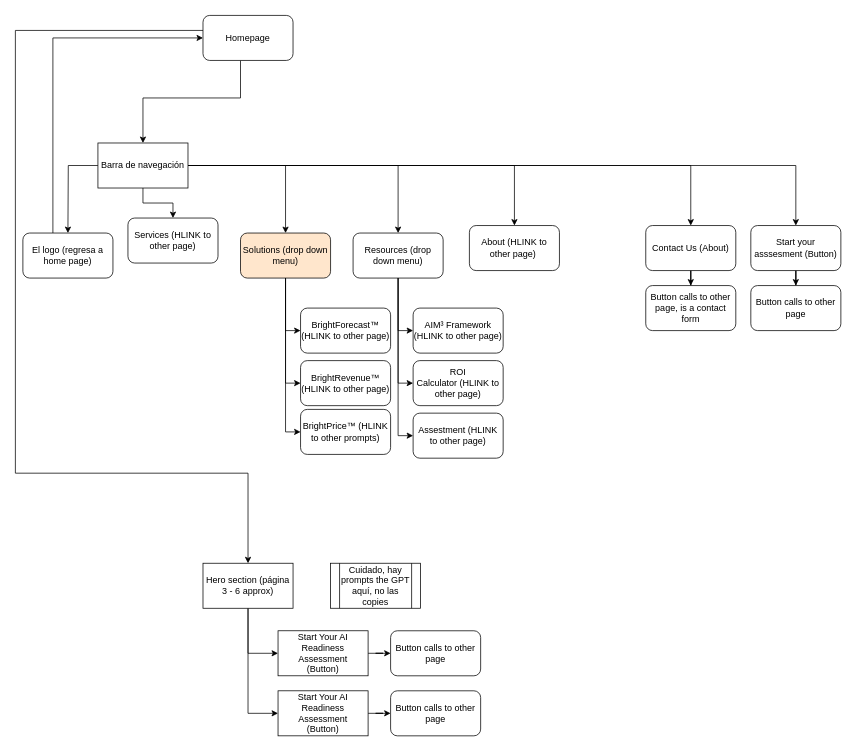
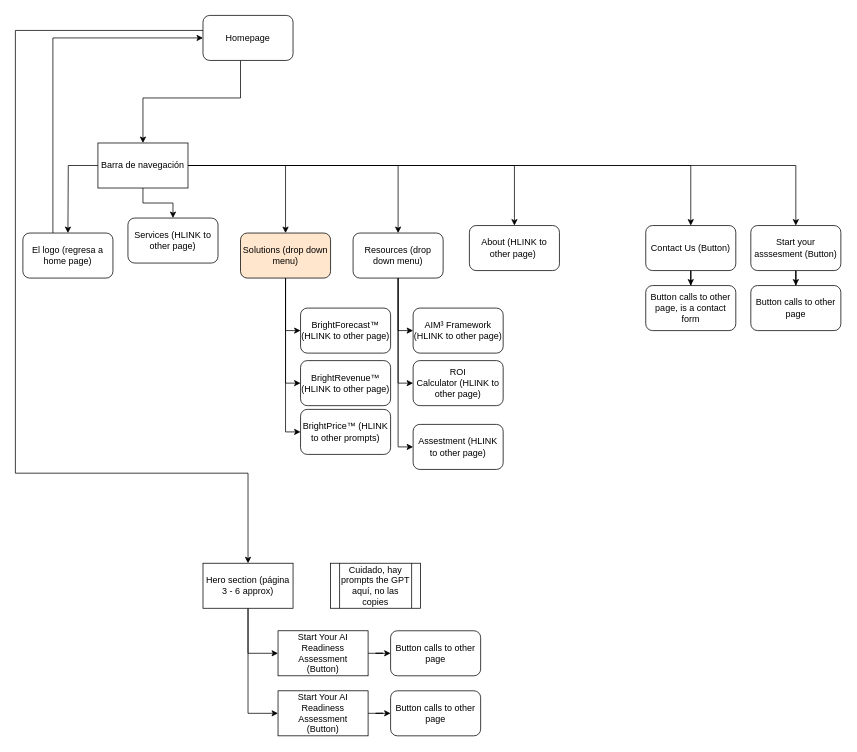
(690, 248) -> (690, 248)
(458, 435) -> (458, 447)
